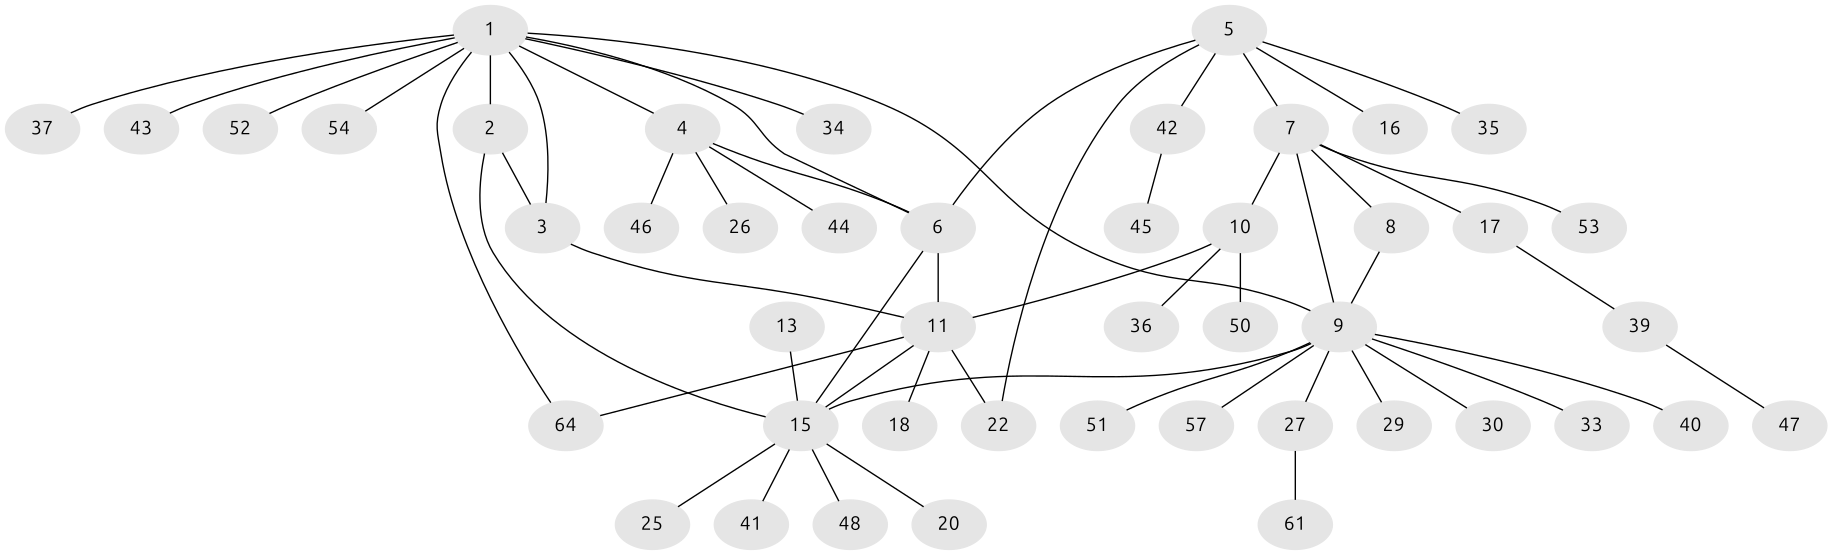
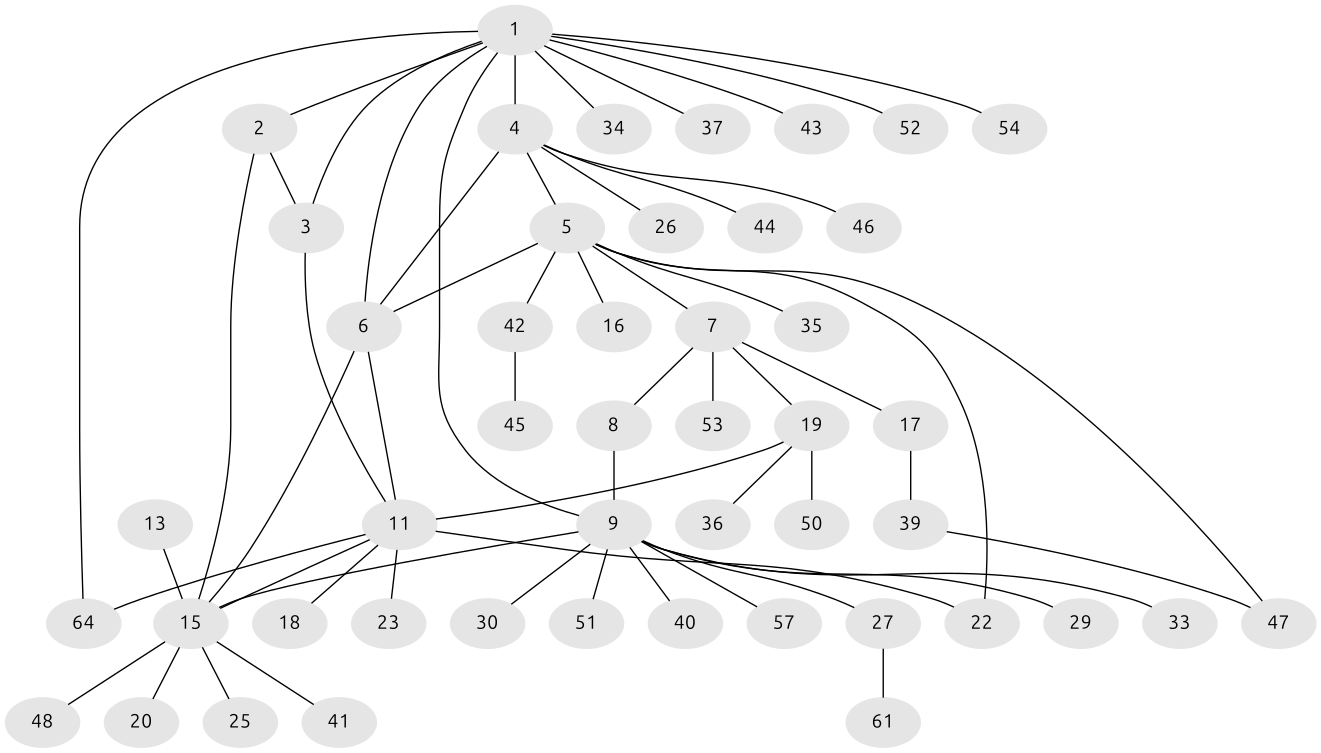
none -> (541, 179)
(1240, 228) -> (812, 426)
(1315, 228) -> none
none -> (974, 334)
none -> (389, 624)
